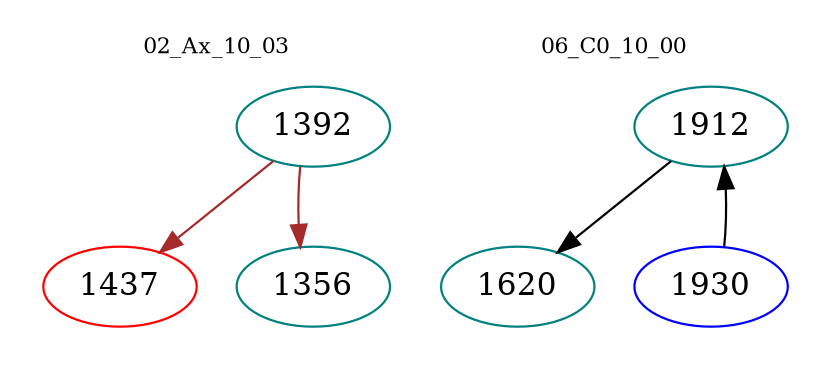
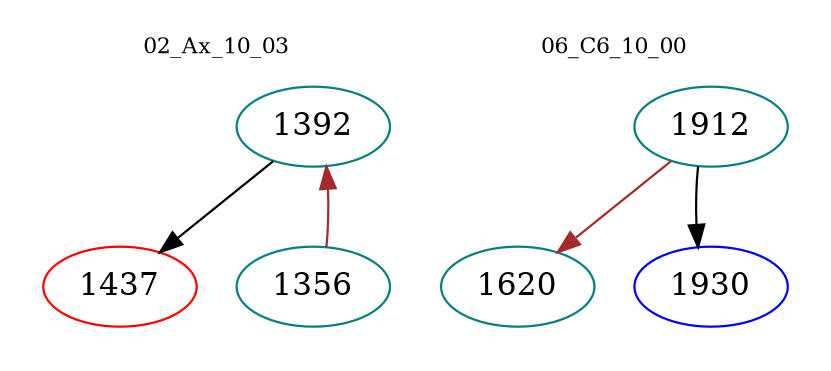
(614, 48) -> (614, 48)
(298, 195) -> (328, 218)
(226, 199) -> (226, 199)
(624, 199) -> (624, 199)
(726, 218) -> (696, 195)
